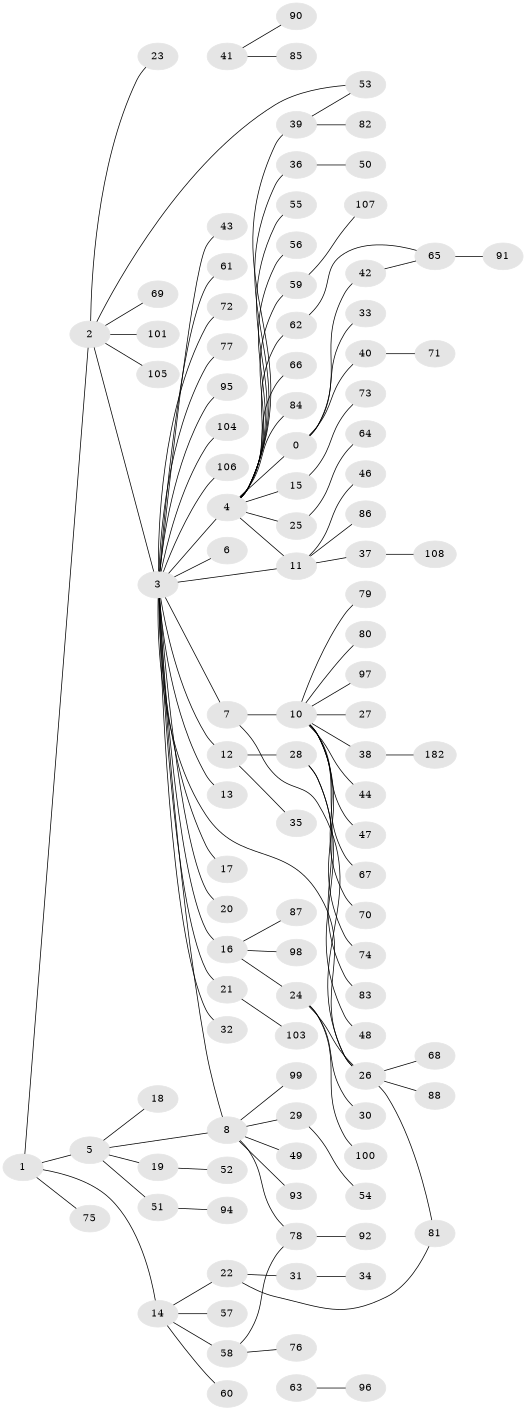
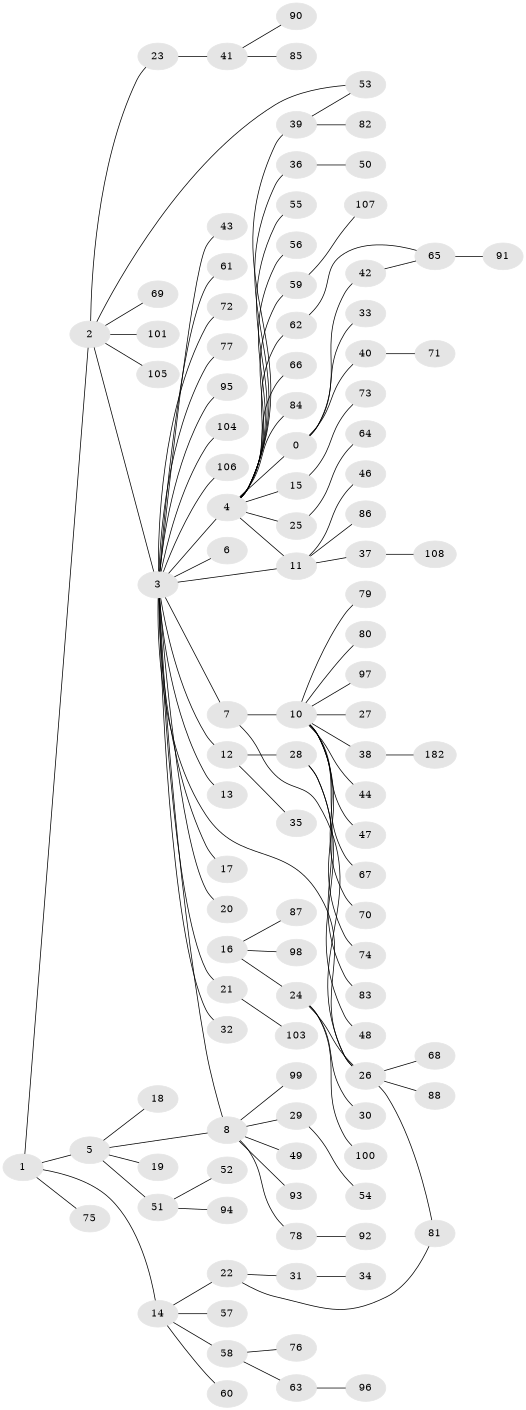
none -> (193, 56)
(182, 832) -> none
(193, 1169) -> (193, 1189)
(261, 1298) -> (262, 1371)
